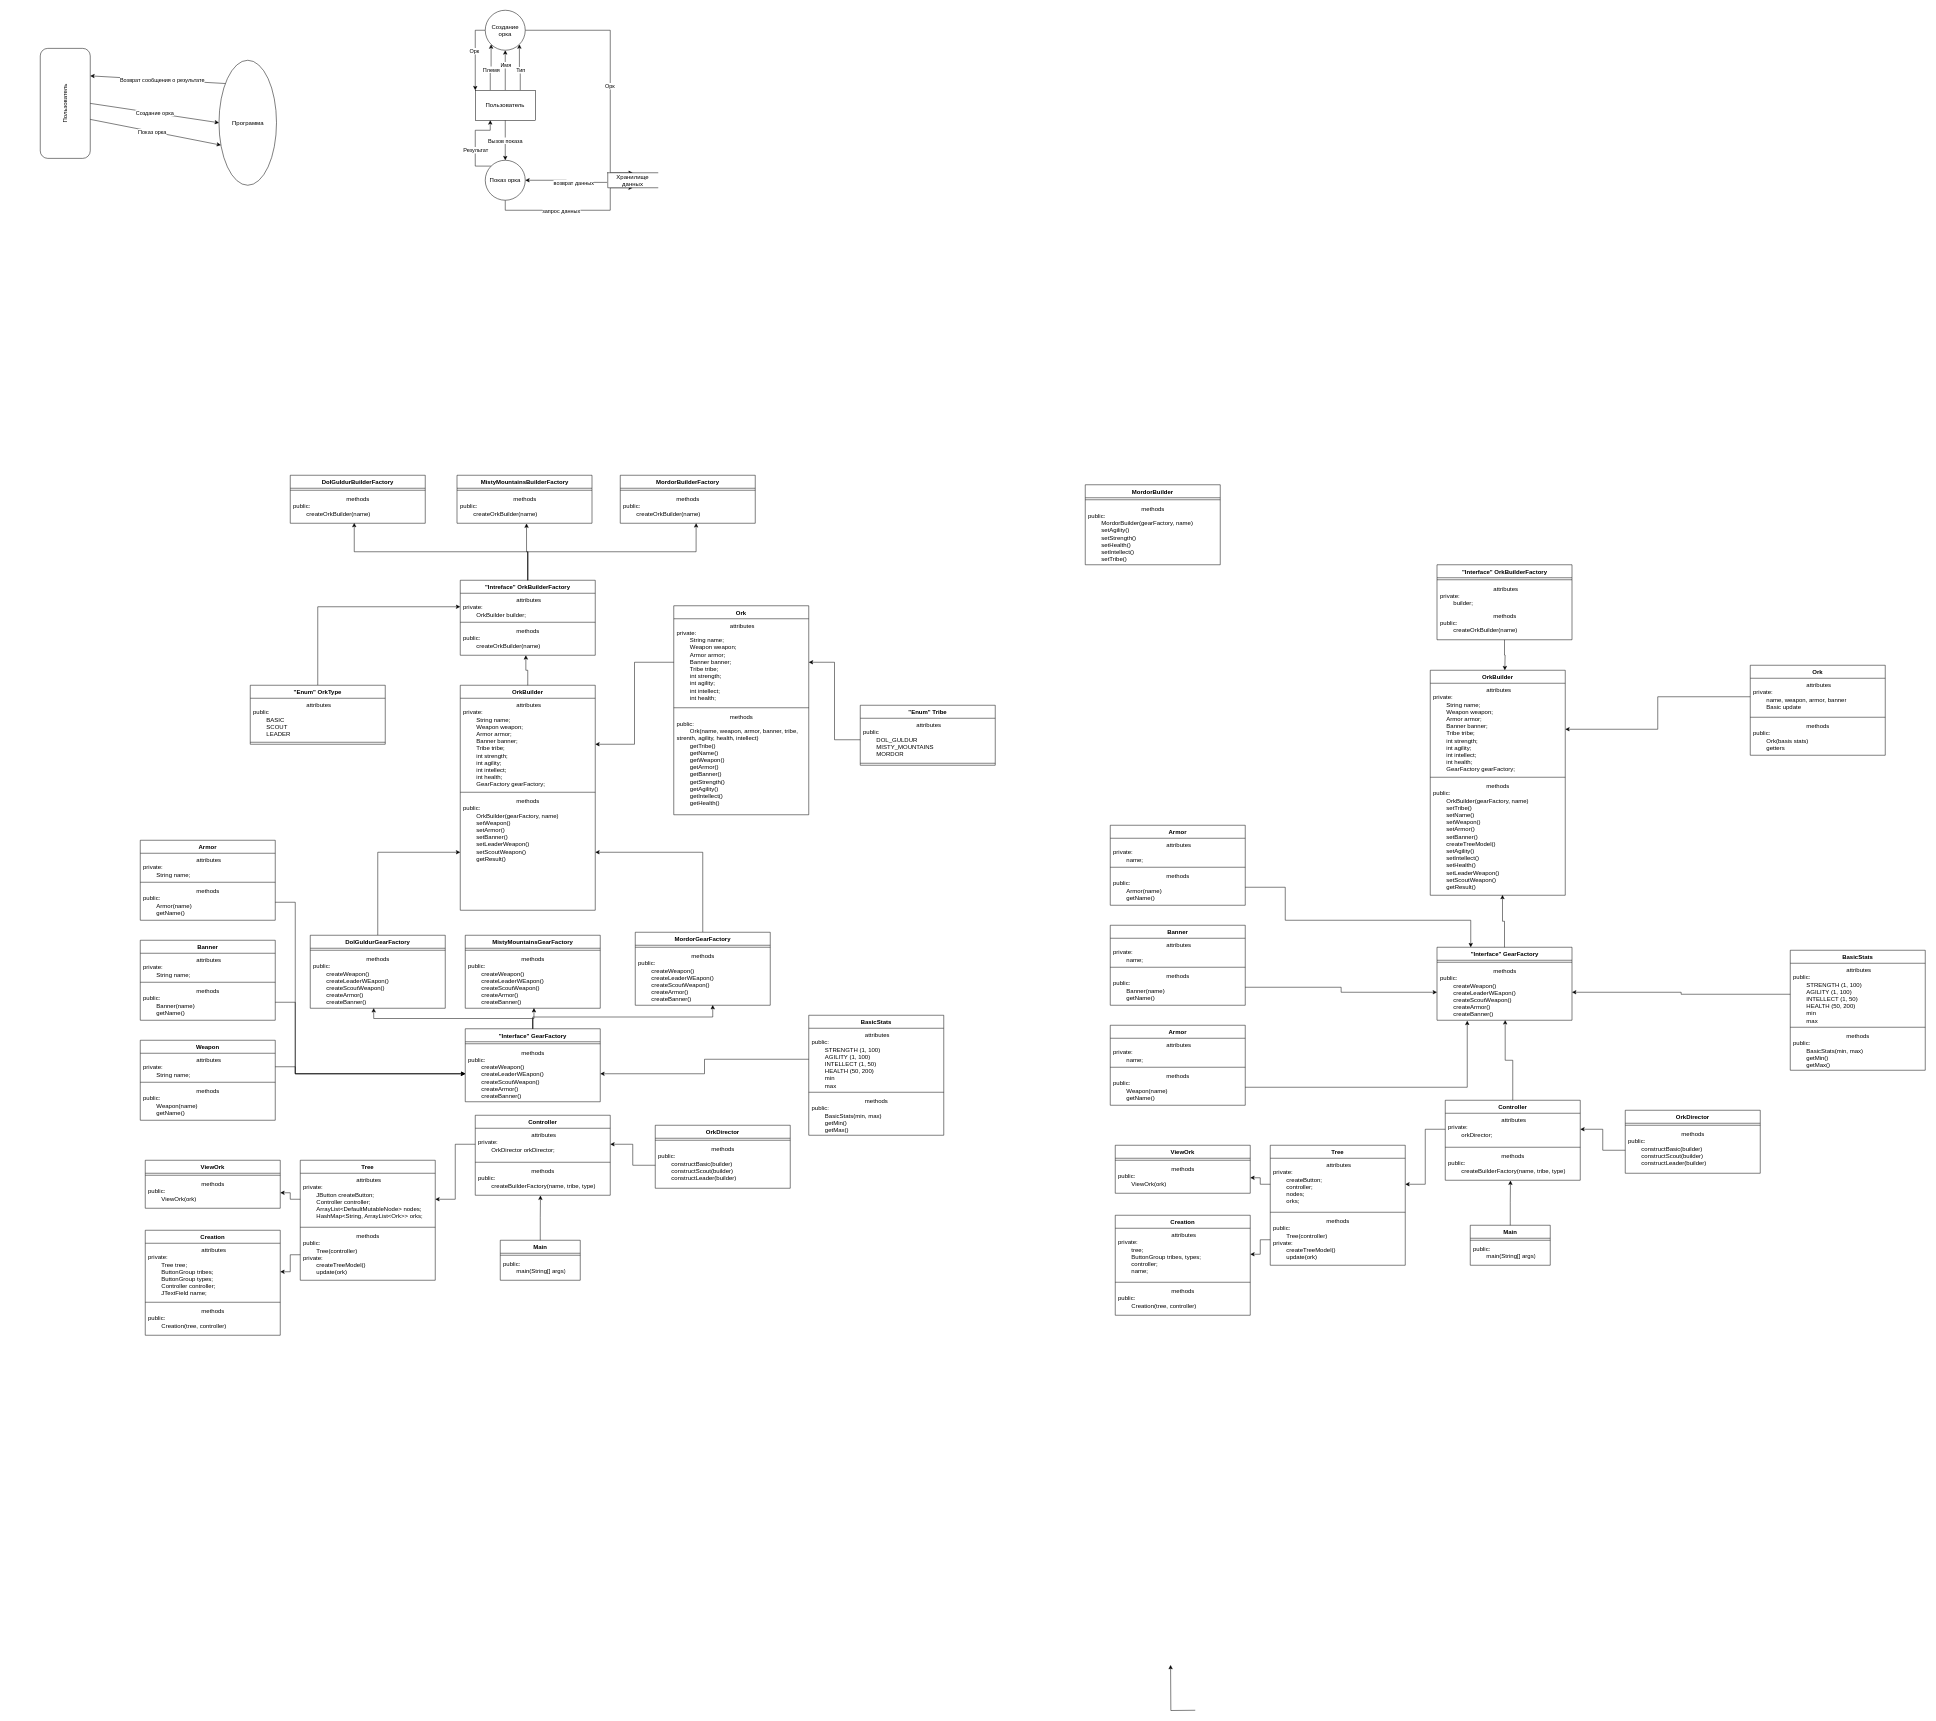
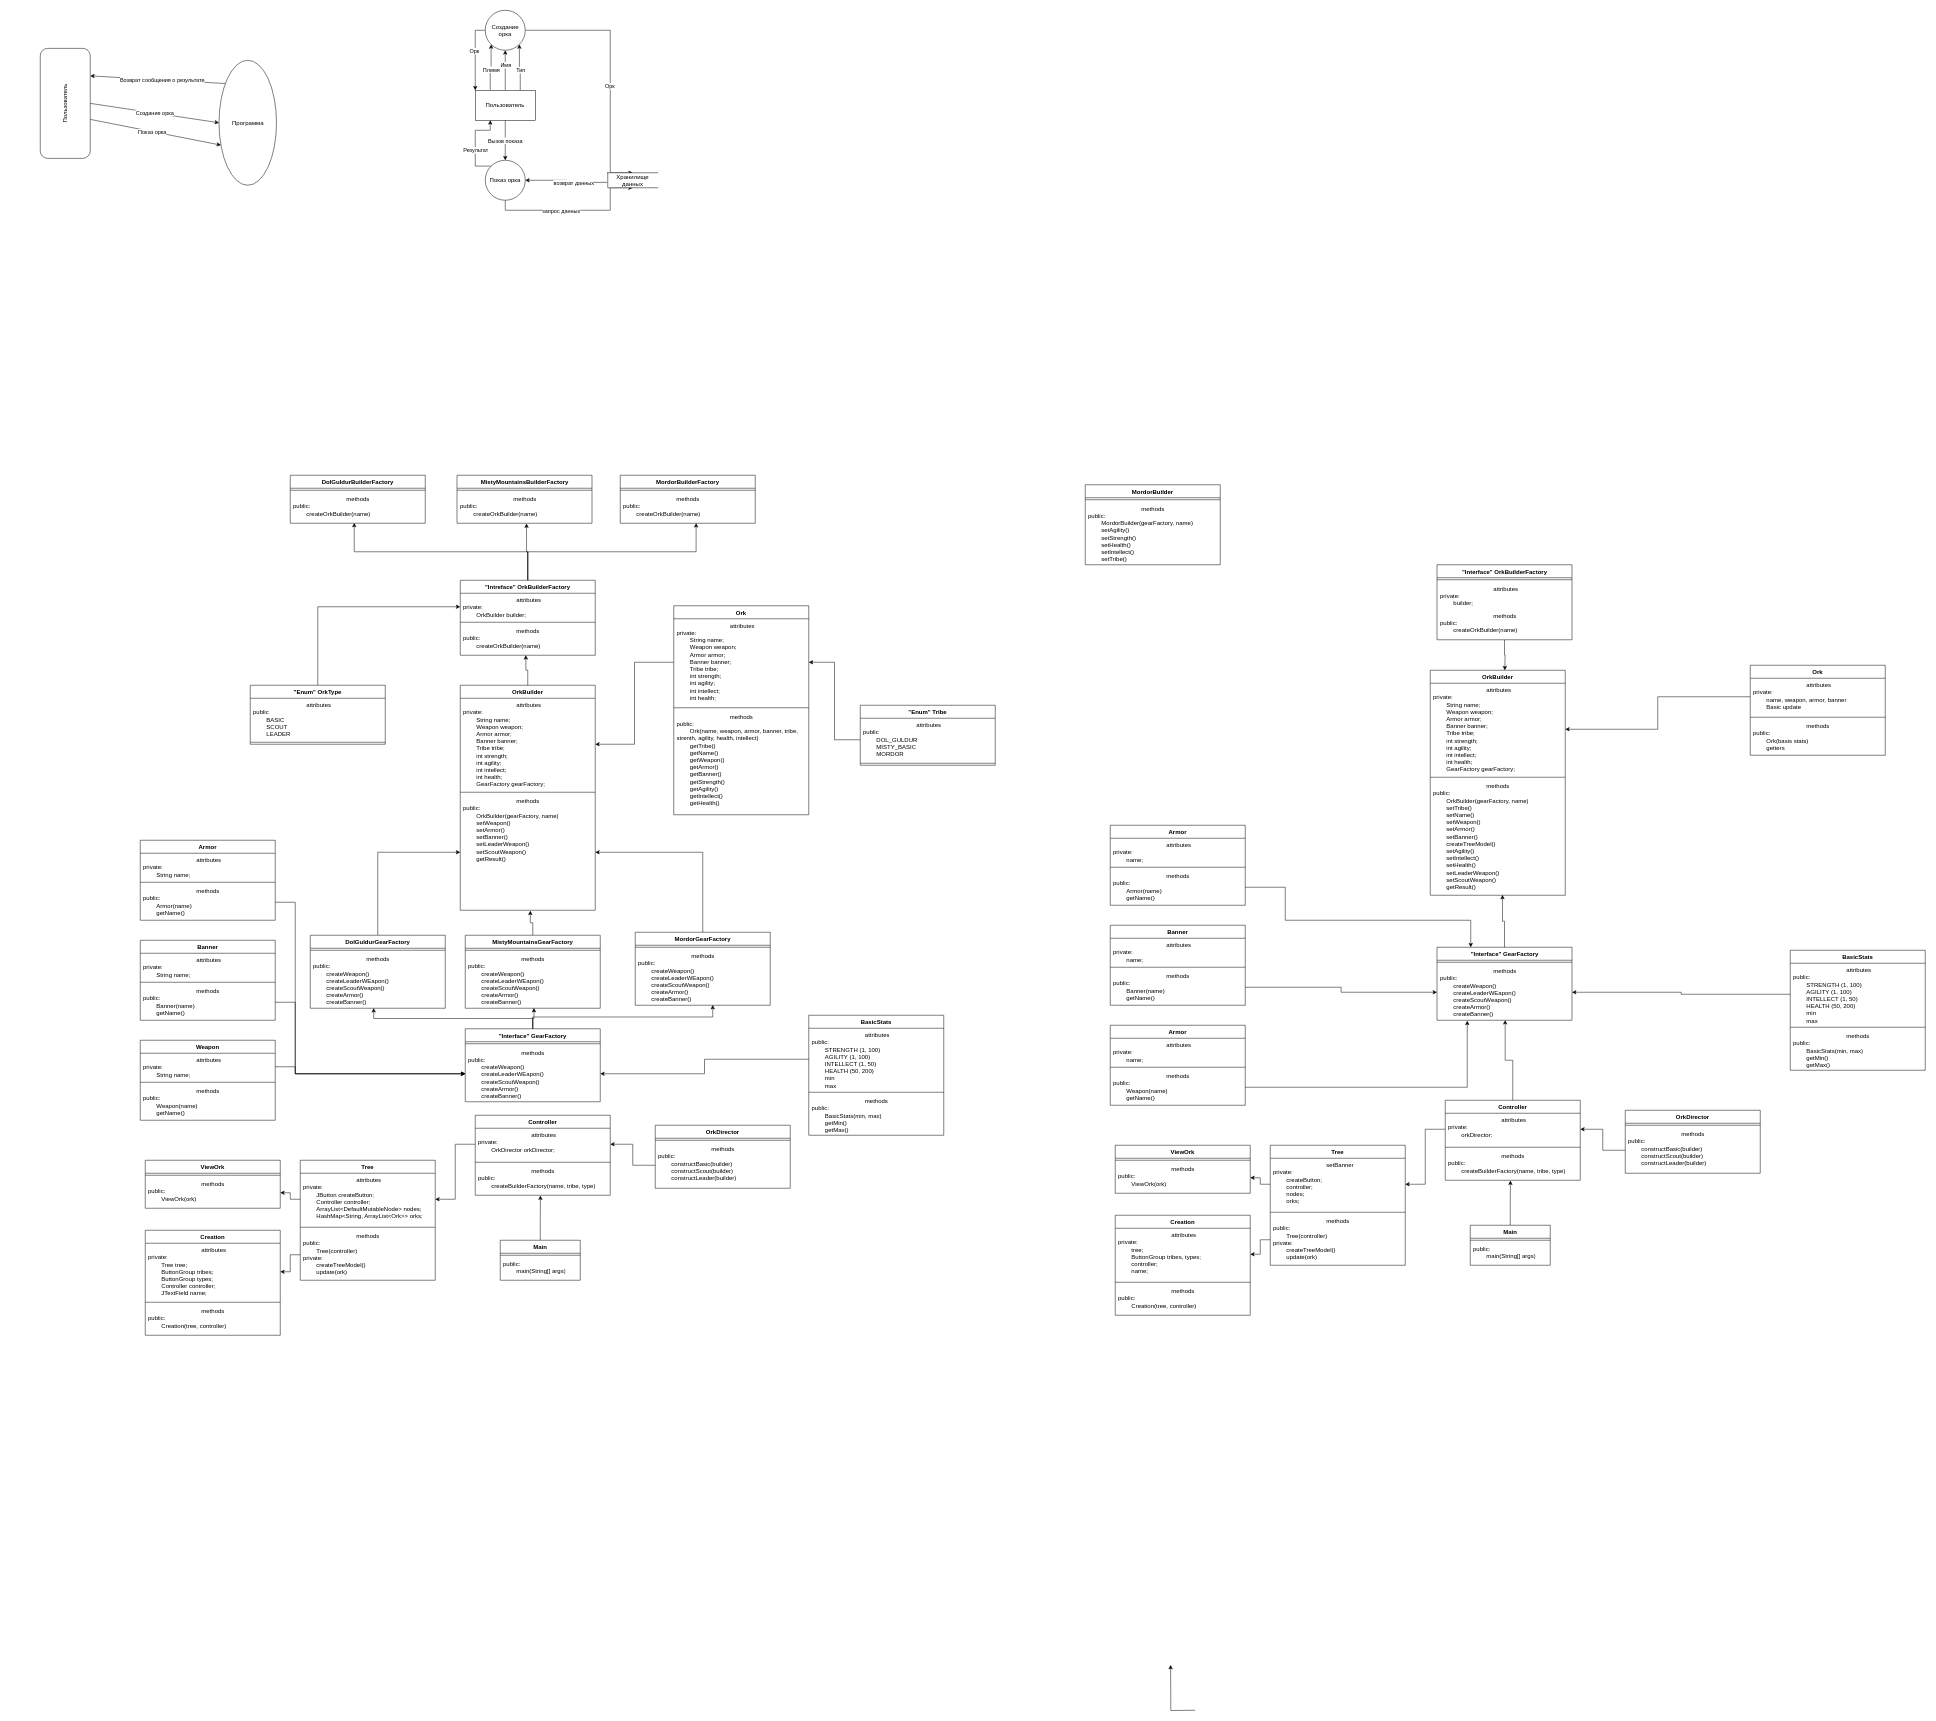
(888, 740) -> (882, 740)
none -> (530, 915)
(1294, 1183) -> (1294, 1183)
